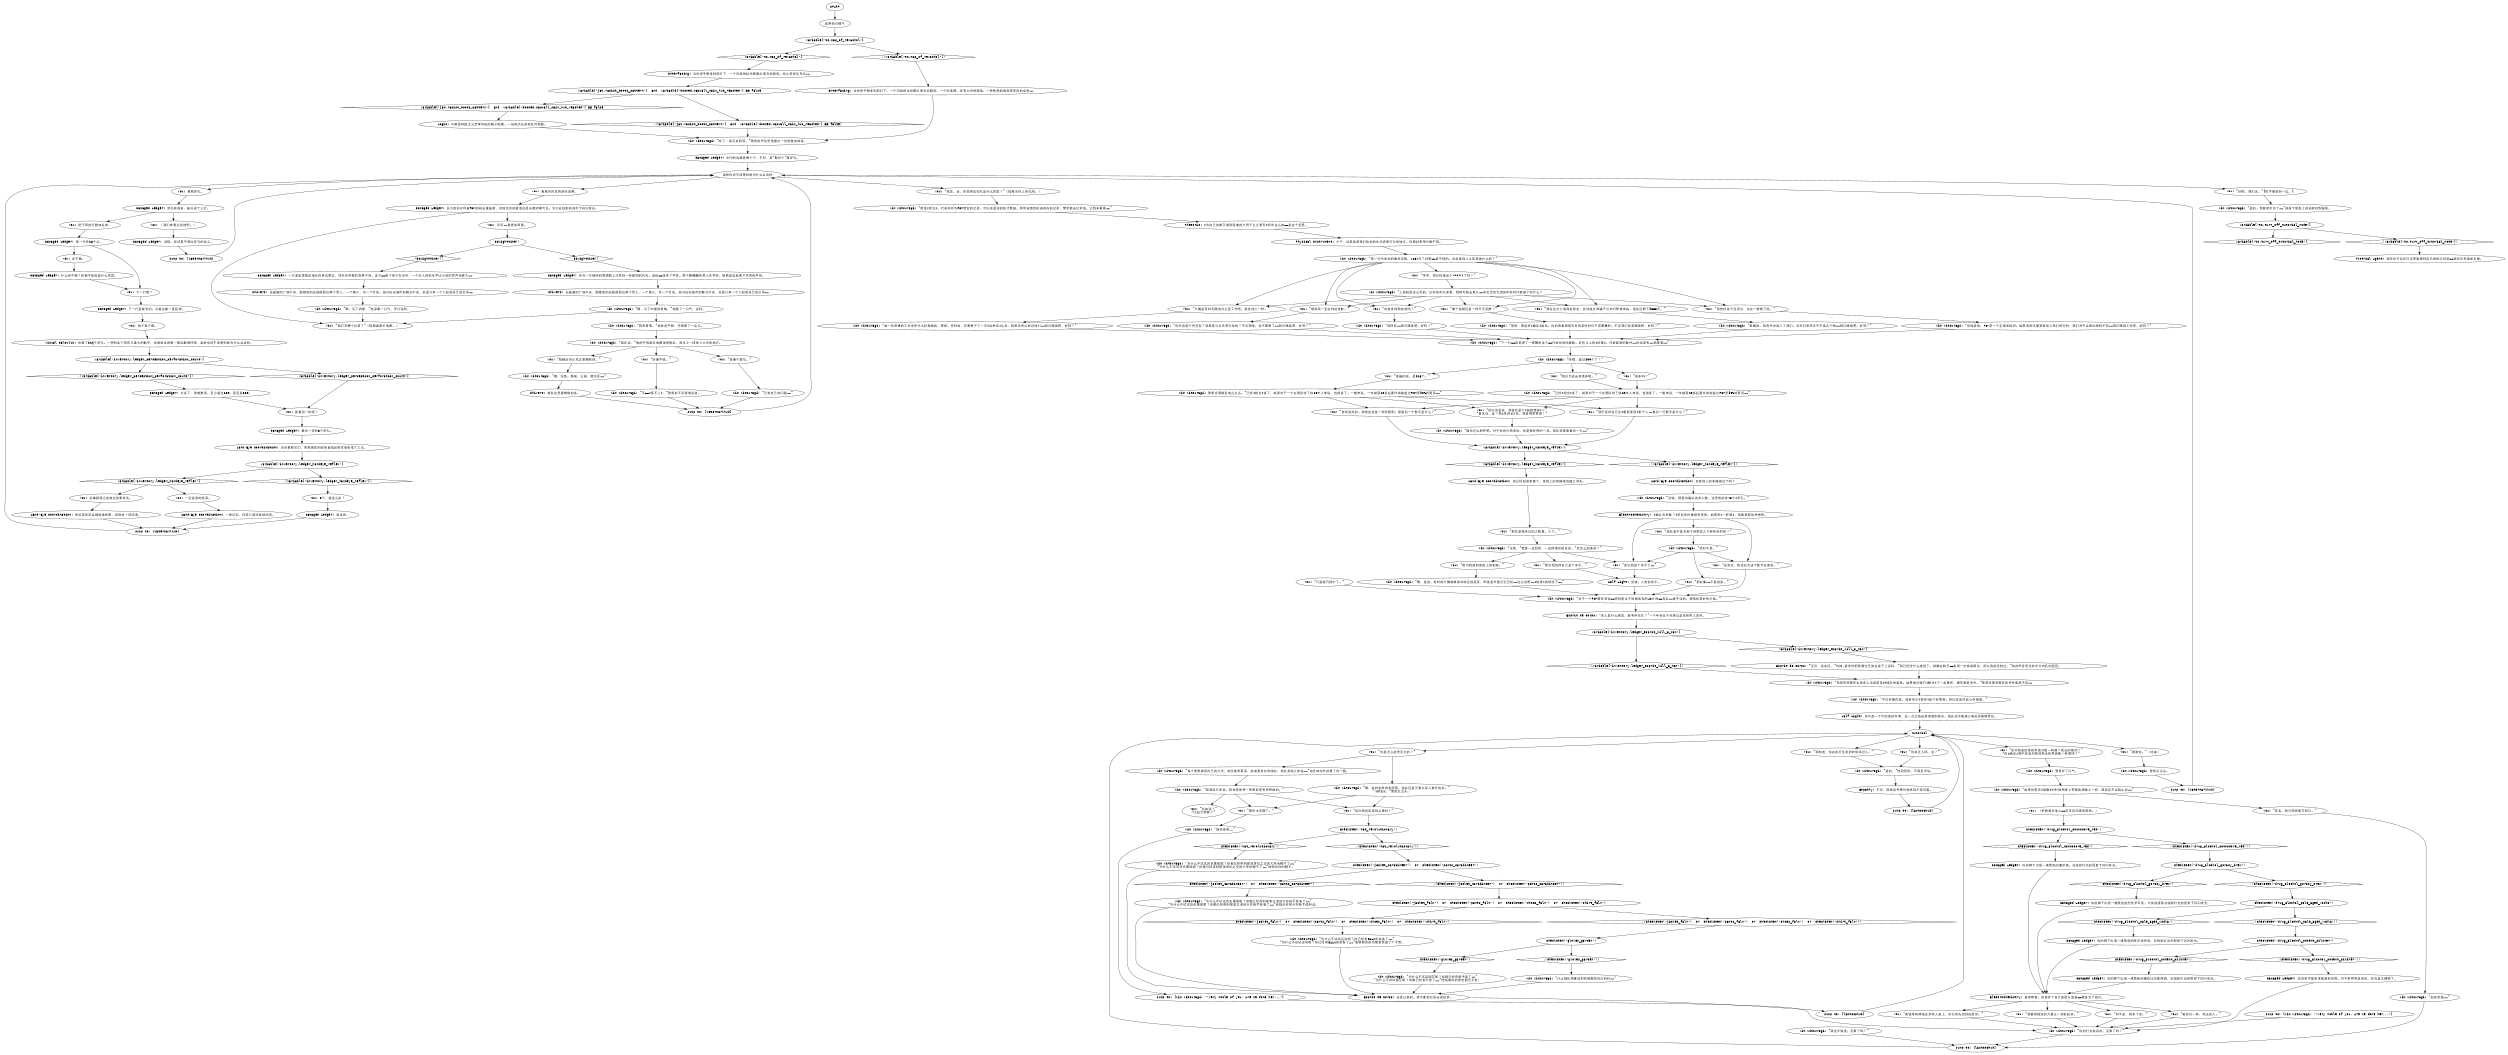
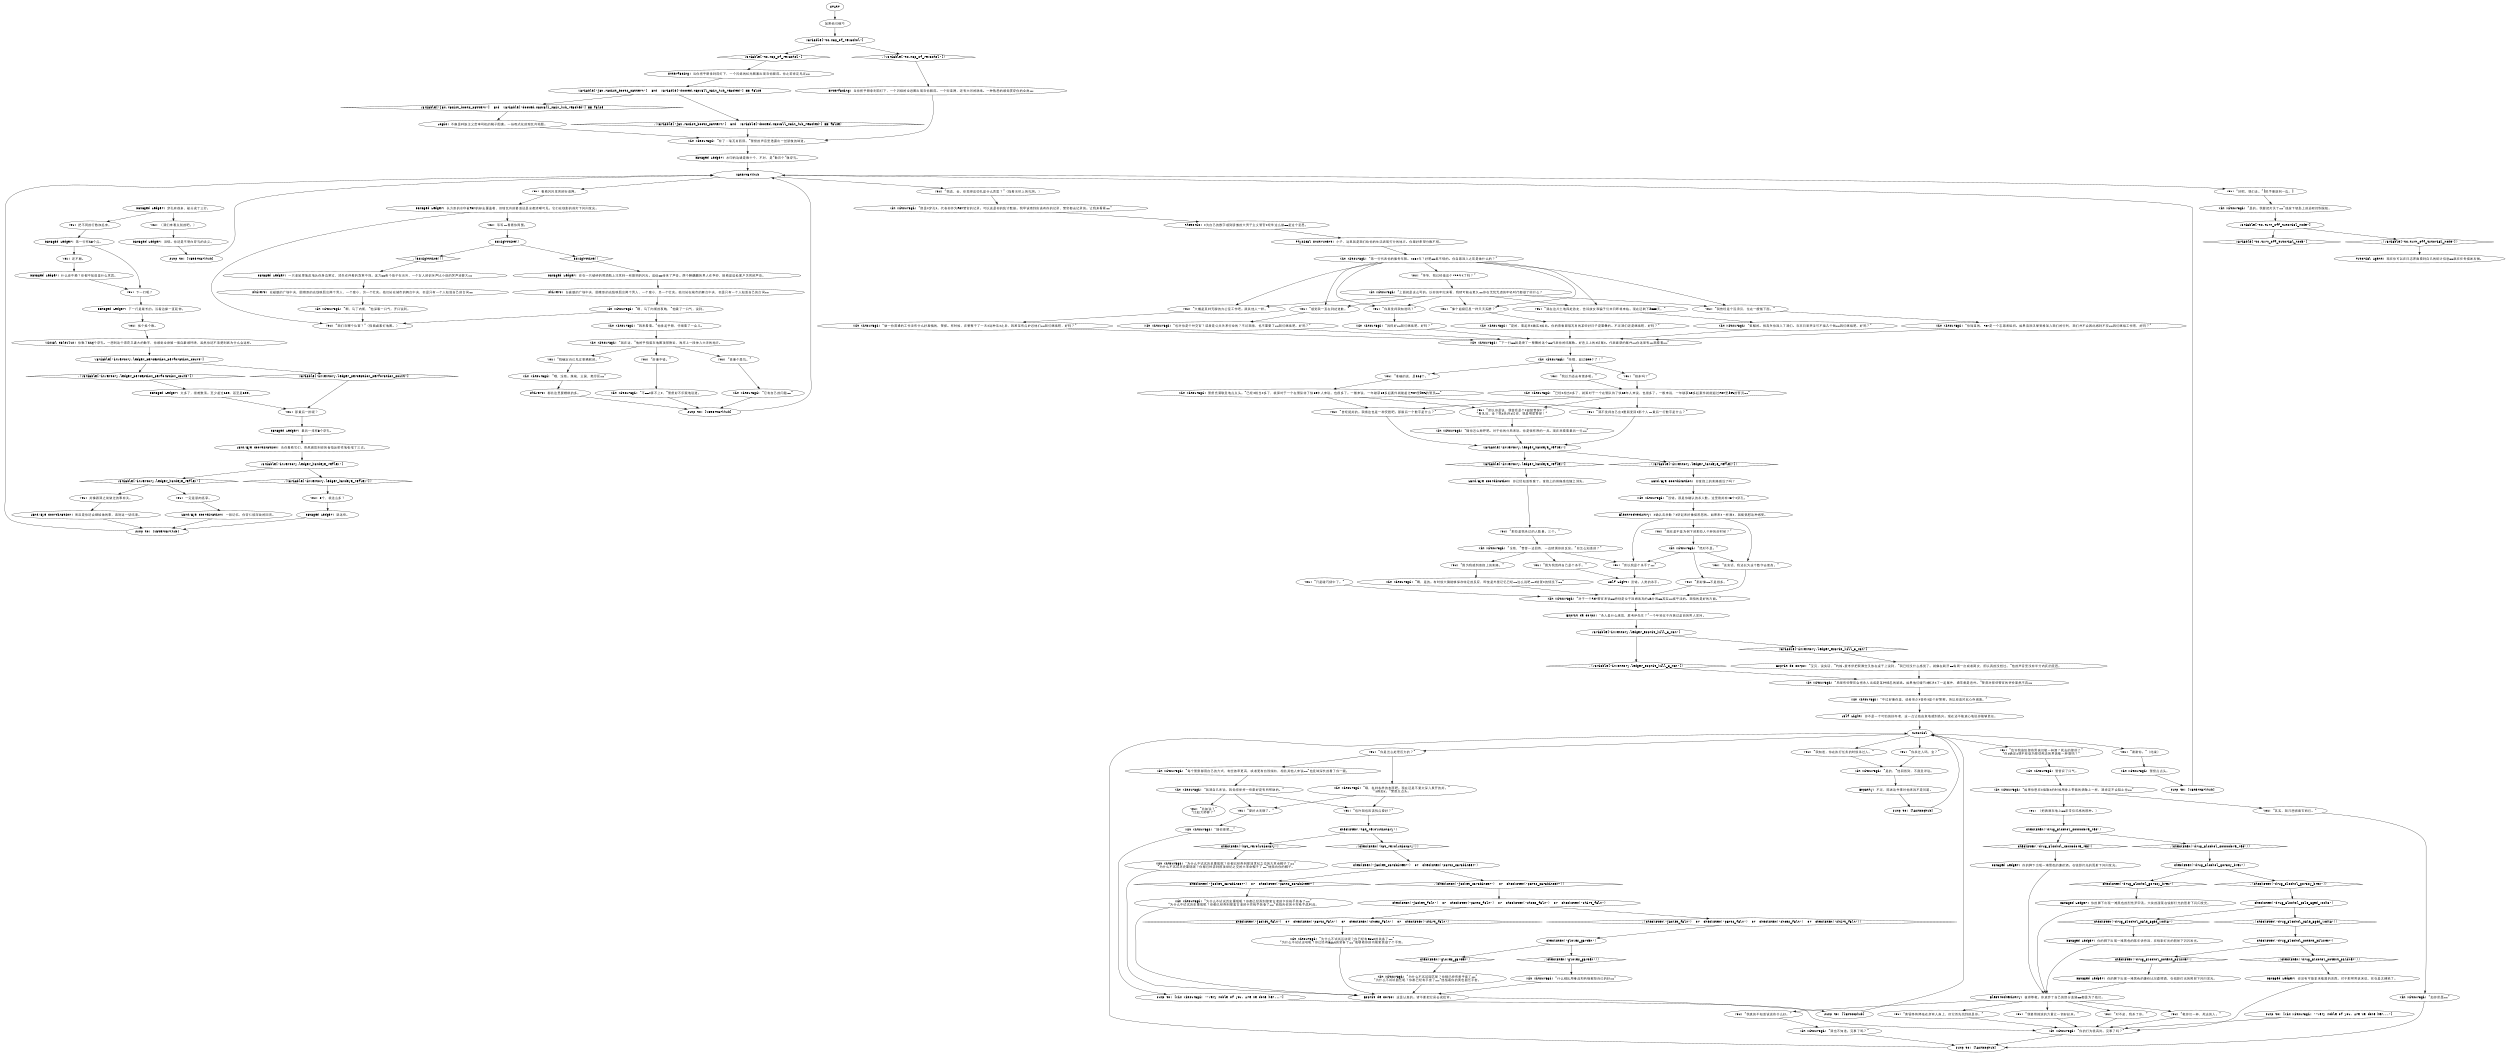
(748, 175) -> (748, 175)
(191, 192) -> none
none -> (1763, 1014)
